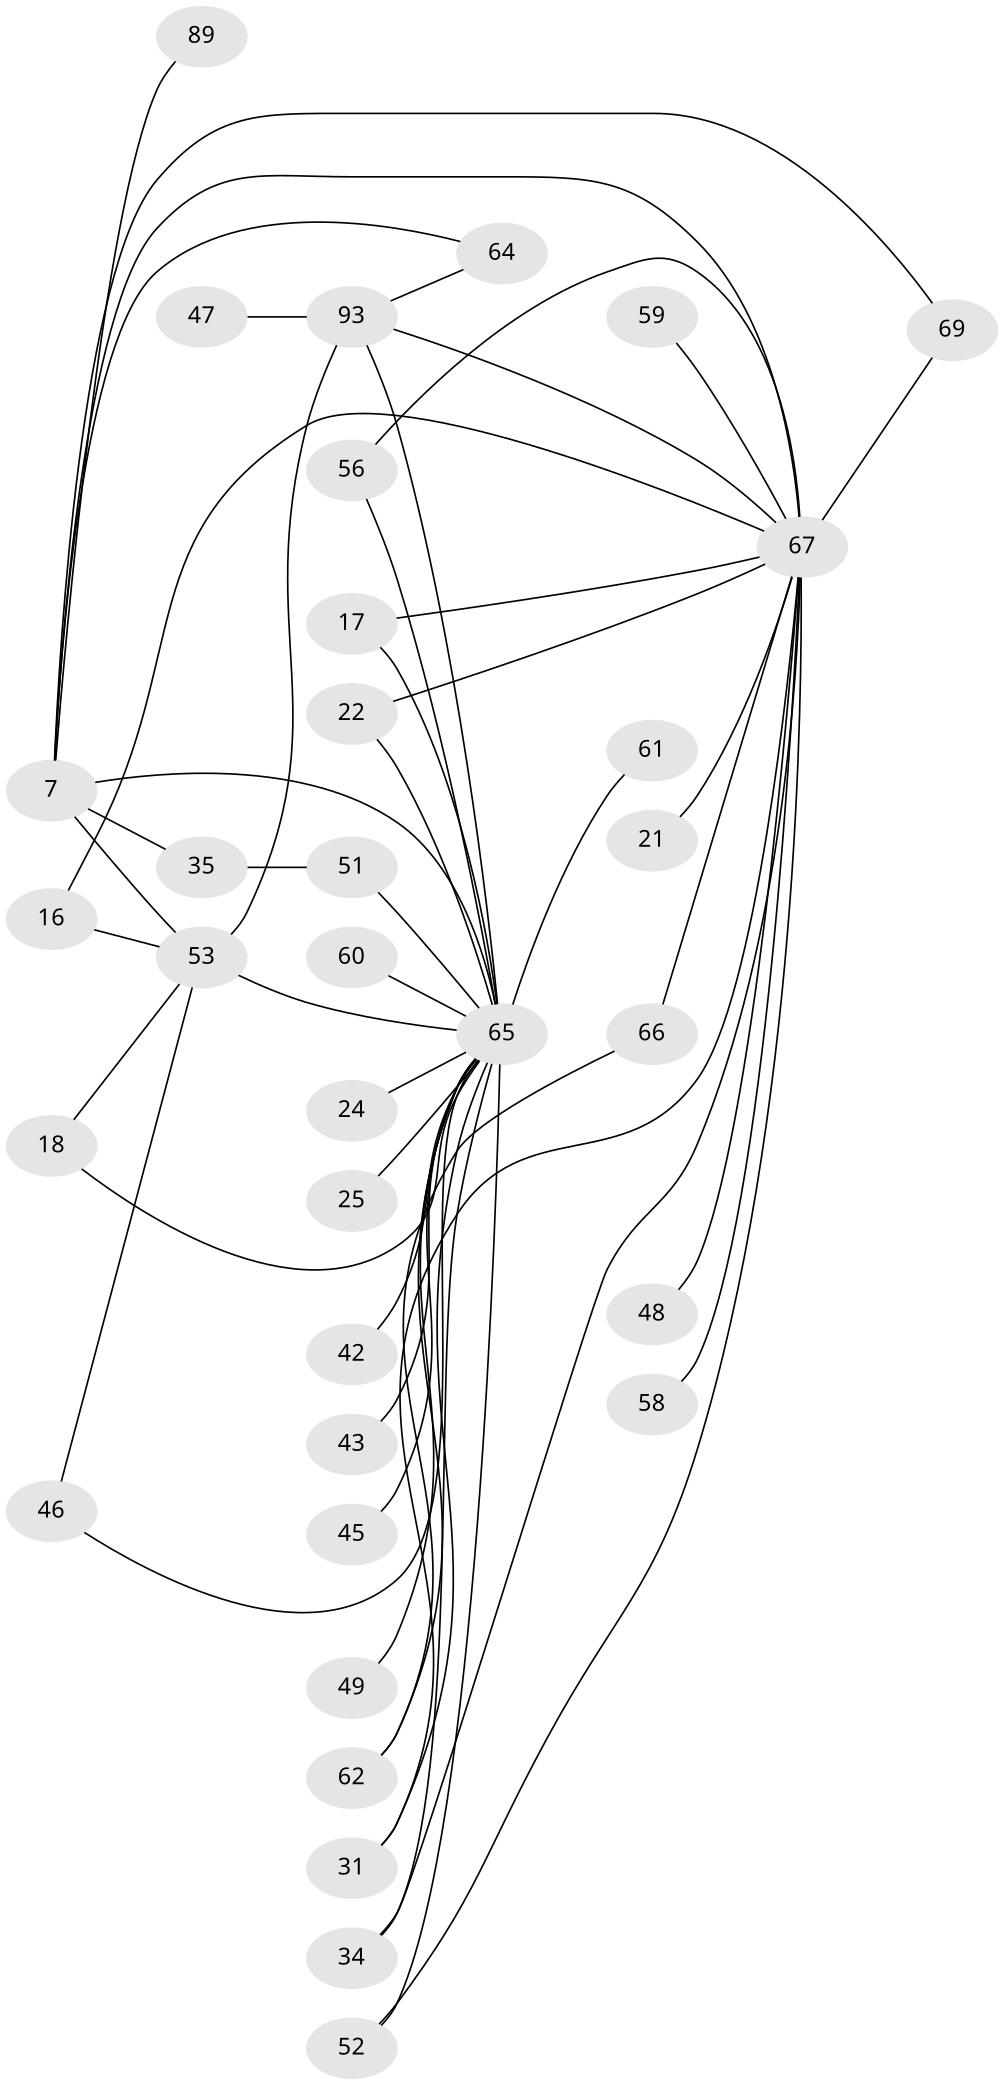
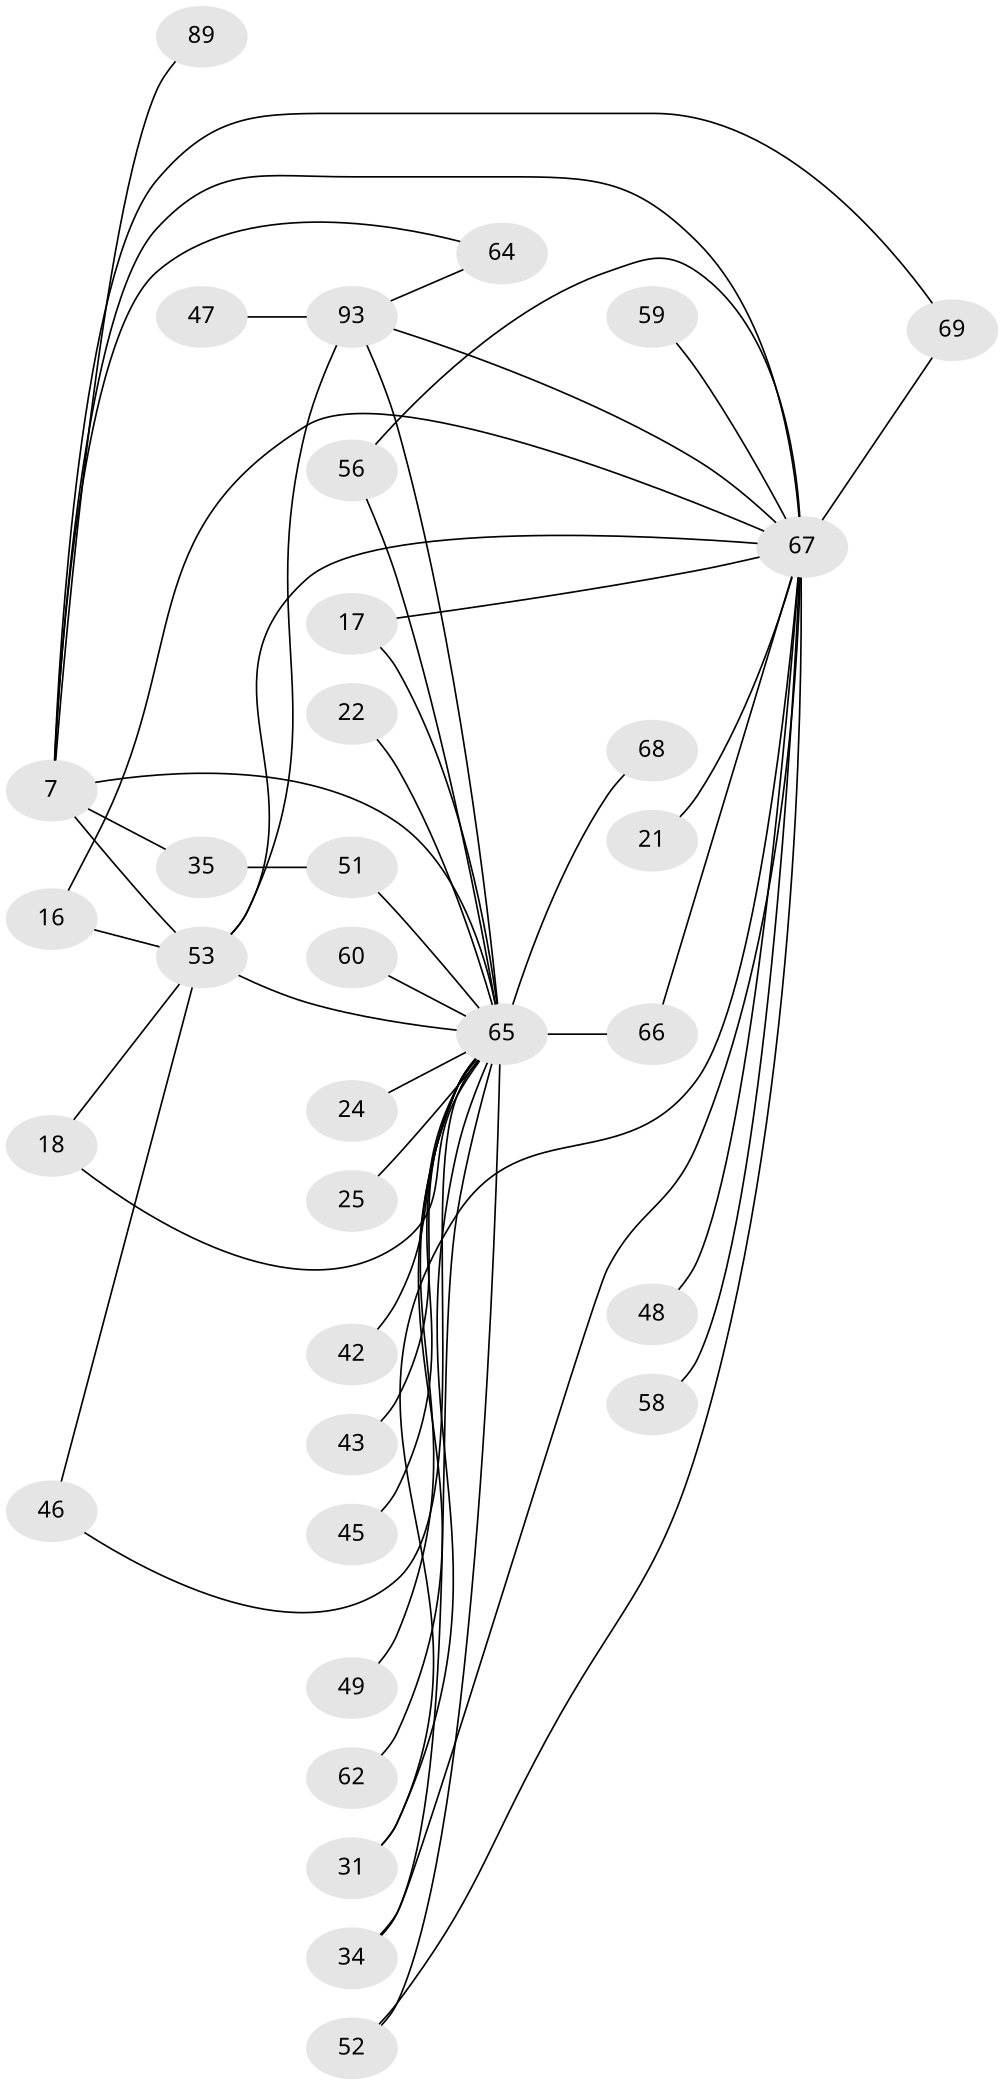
(581, 638) -> (341, 560)
(652, 751) -> (652, 751)
(420, 1461) -> (577, 1034)
